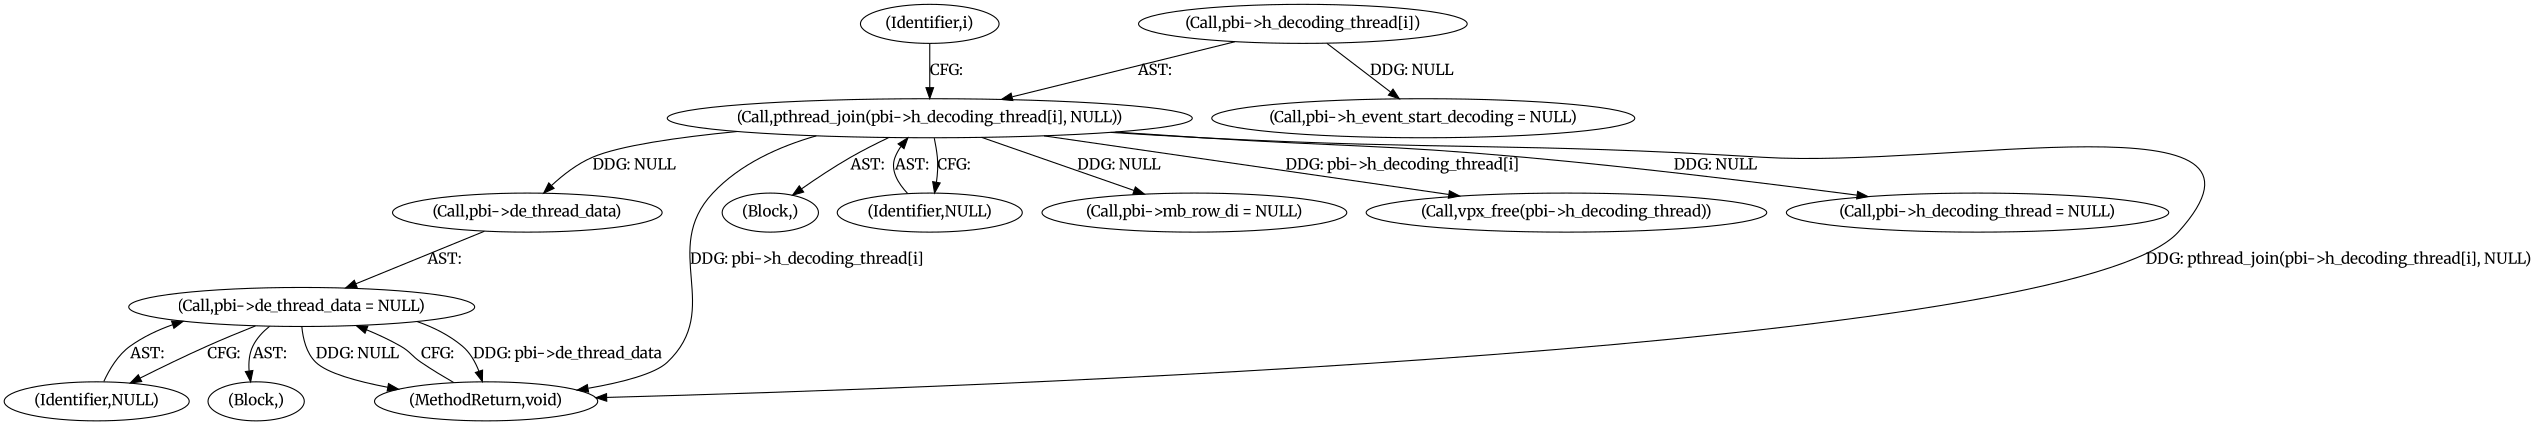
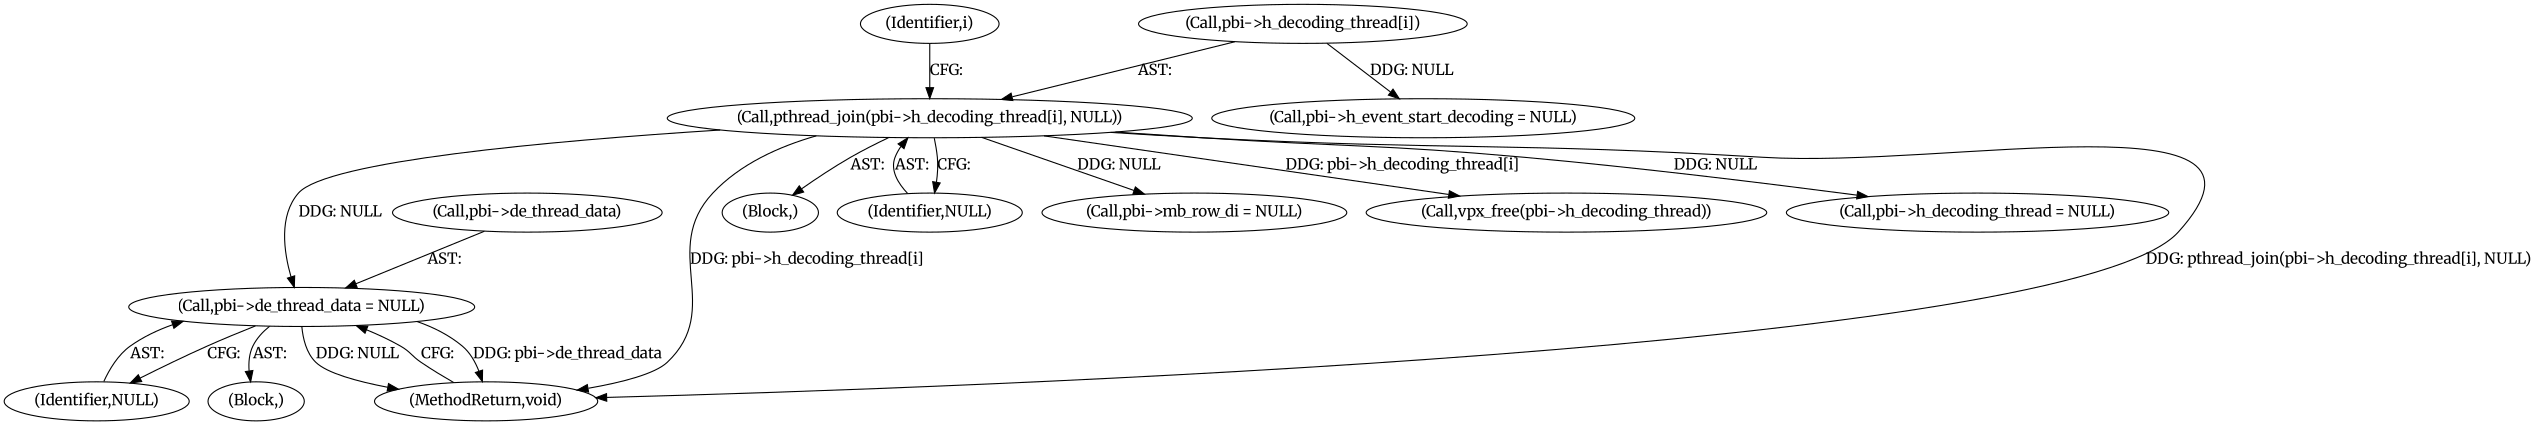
(640, 145) -> (463, 153)
